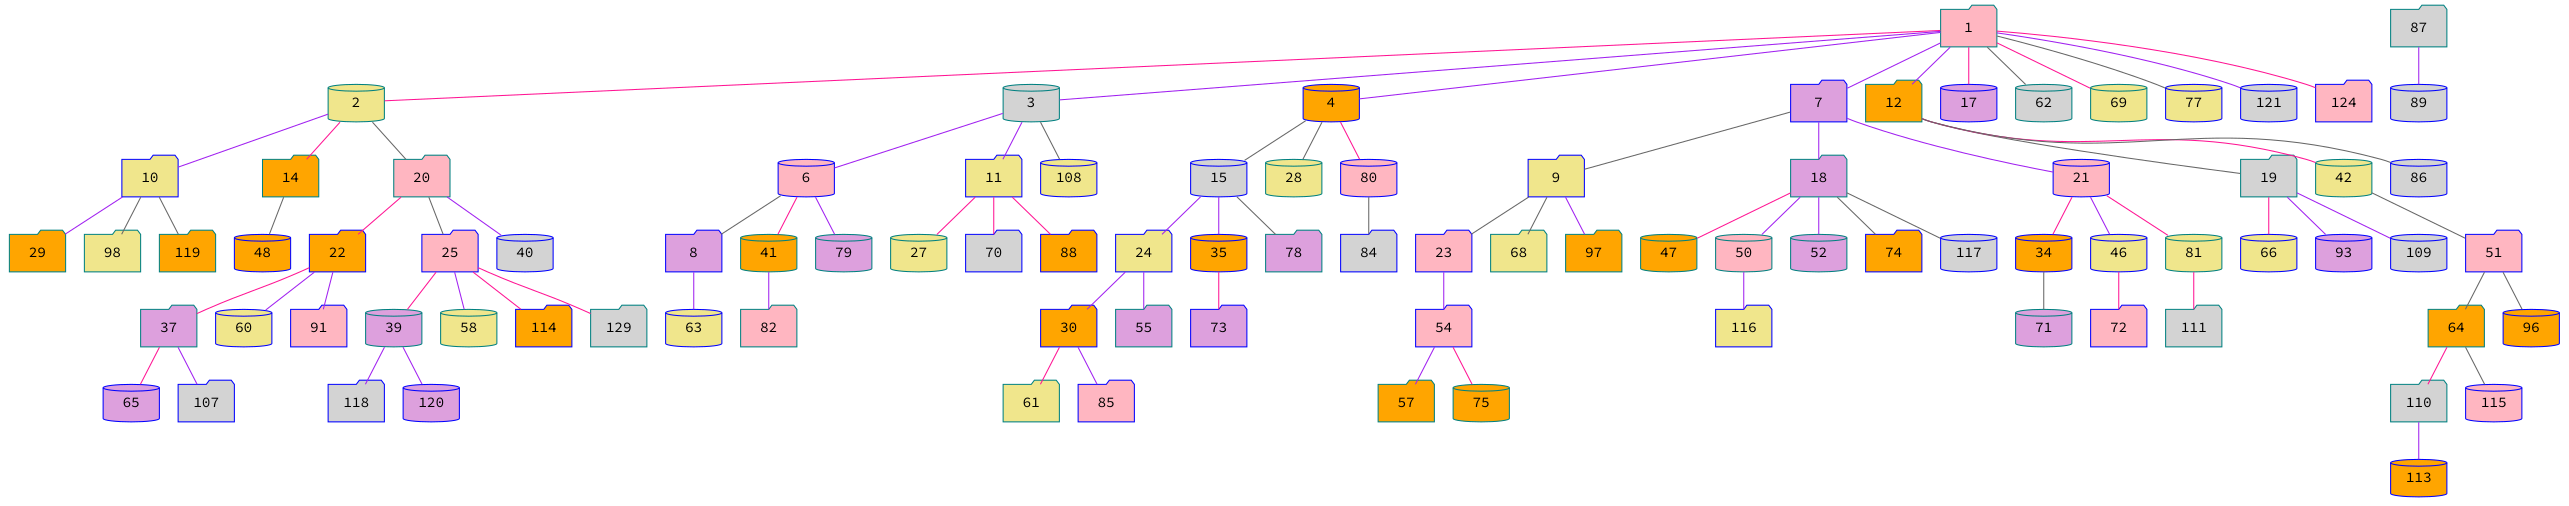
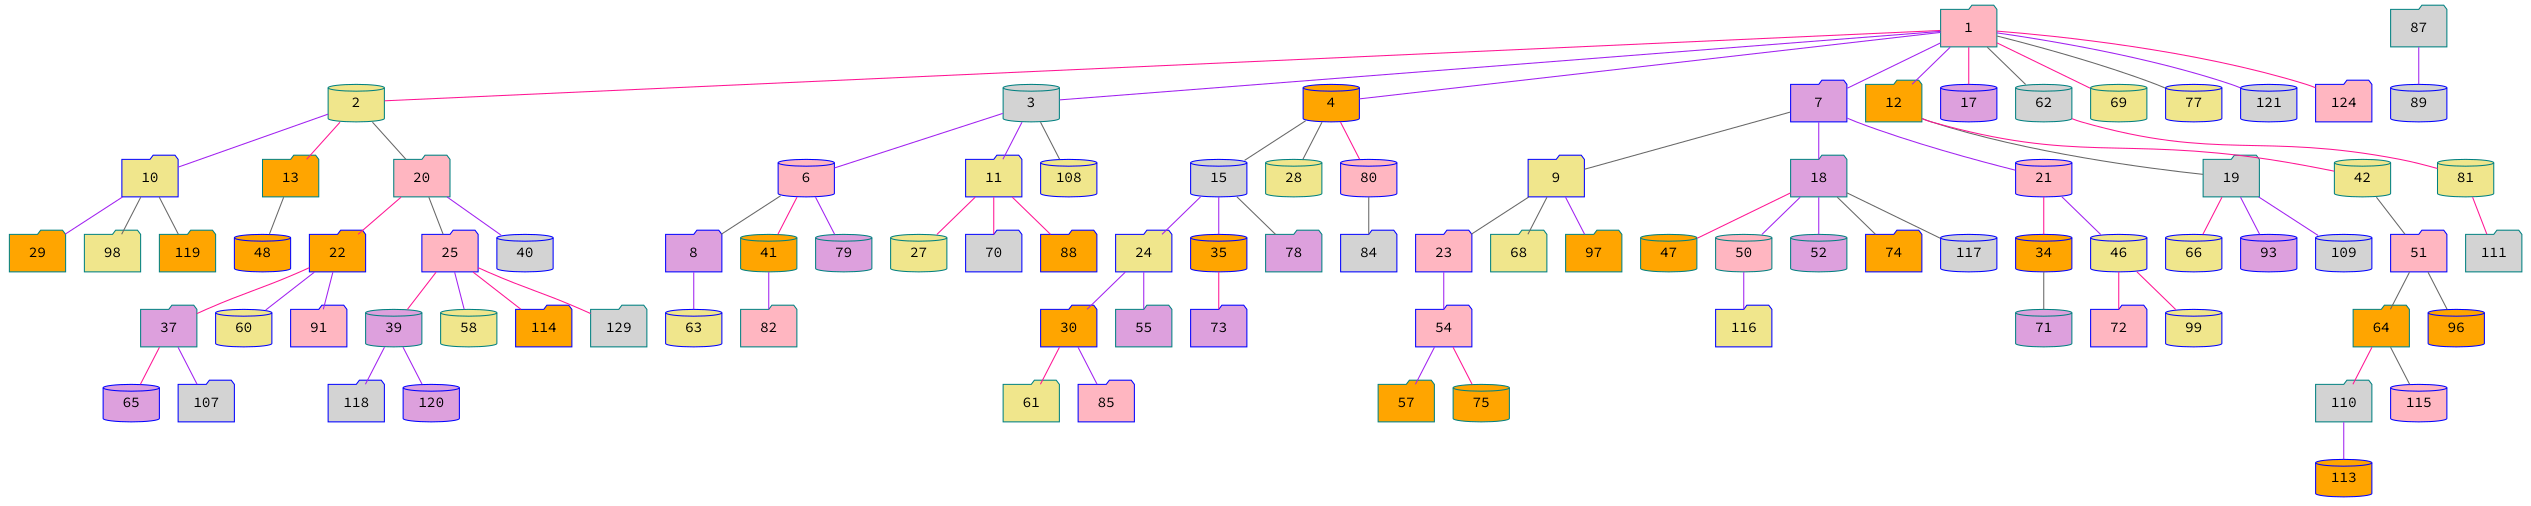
(291, 178) -> (291, 178)
(2419, 178) -> none
(2137, 216) -> (2254, 146)
none -> (2194, 328)
